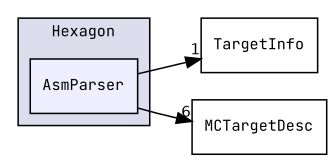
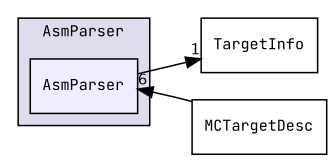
(84, 33) -> (84, 33)
(159, 114) -> (172, 97)
